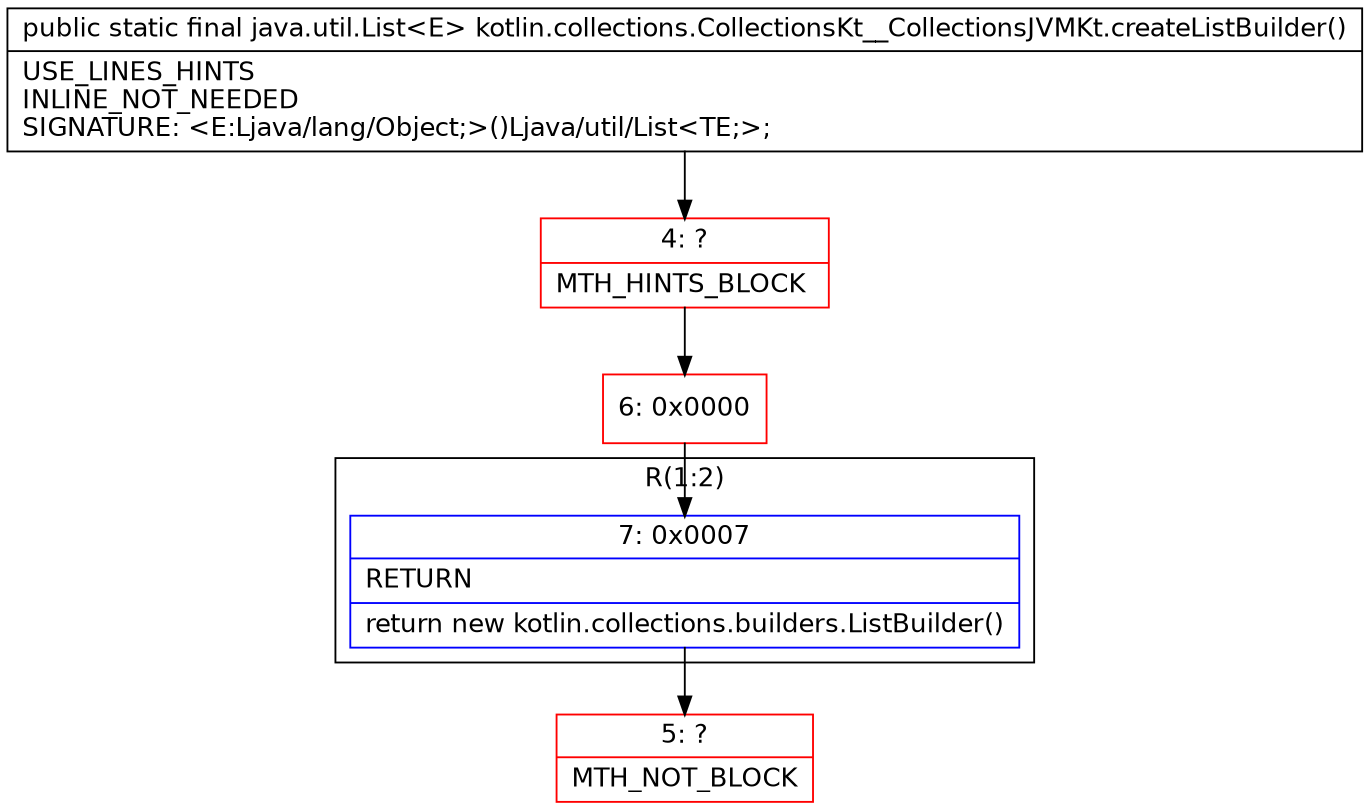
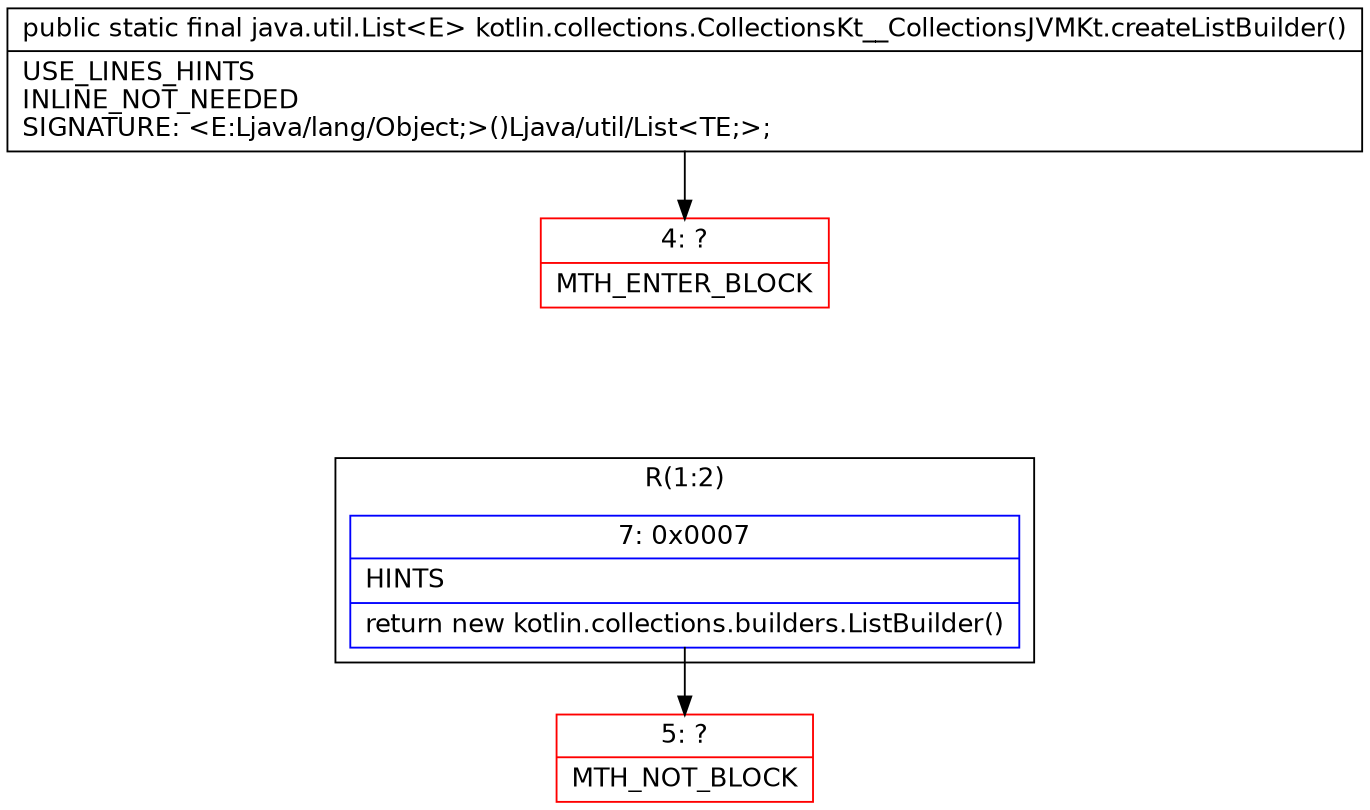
(681, 284) -> (685, 284)
(685, 409) -> none
(419, 580) -> (405, 580)
